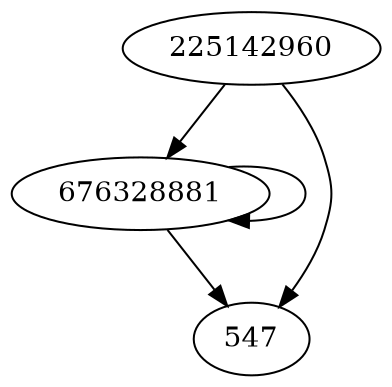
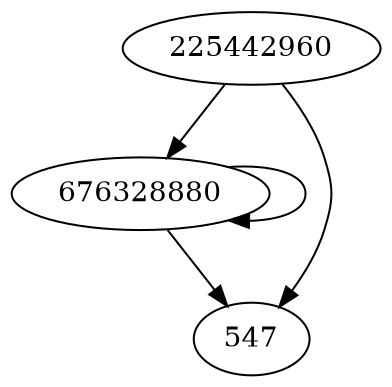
(252, 48) -> (252, 48)
(141, 194) -> (141, 194)
